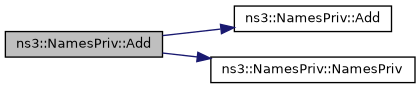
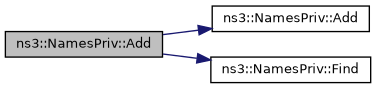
(313, 70) -> (291, 70)
